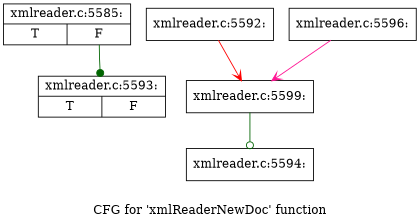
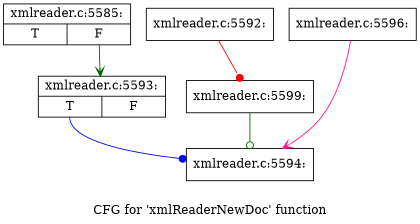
(99, 57) -> (99, 57)
(228, 57) -> (228, 57)
(305, 58) -> (332, 100)
none -> (119, 148)
